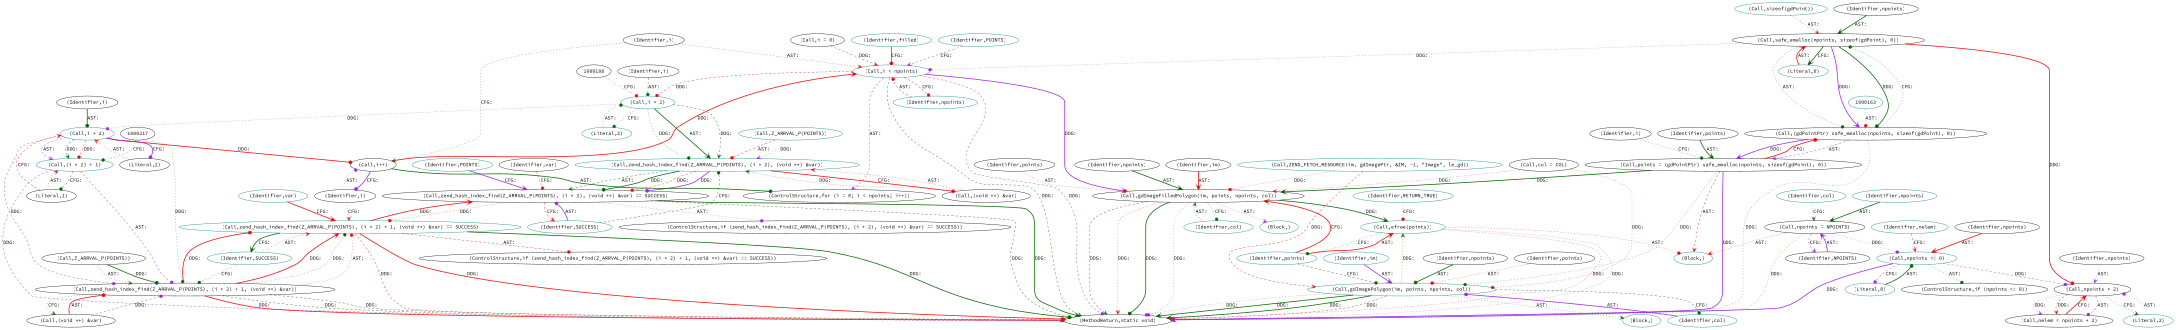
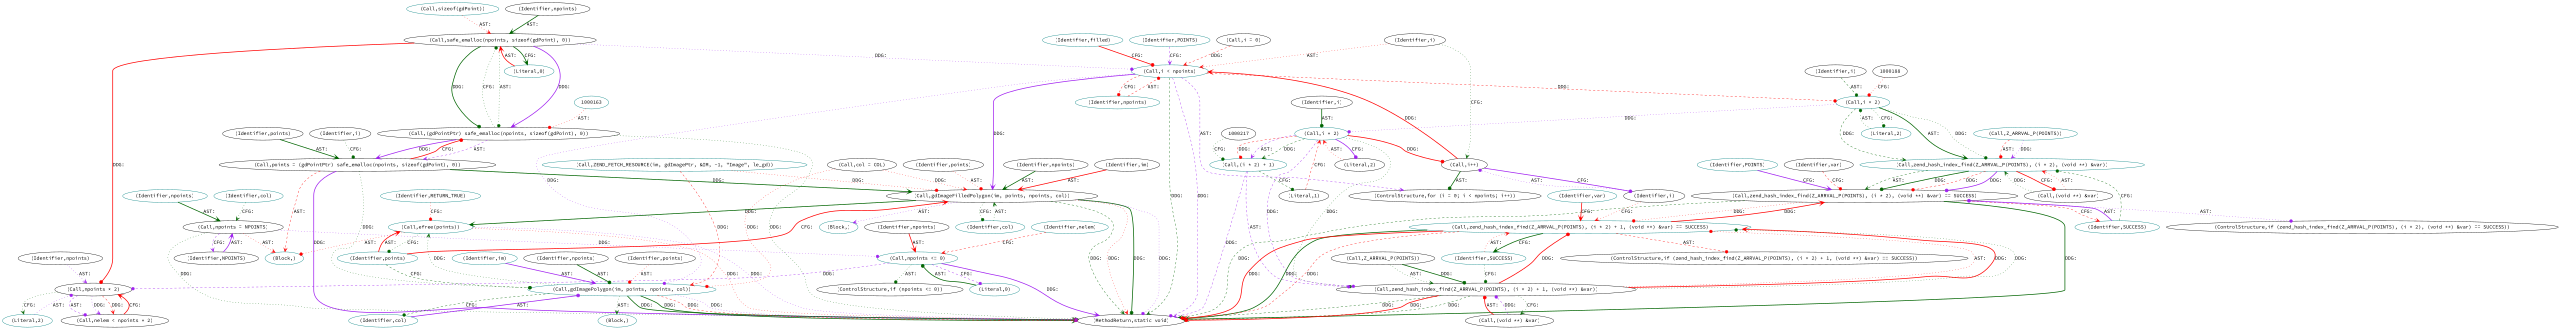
none -> (710, 128)
(49, 180) -> none
